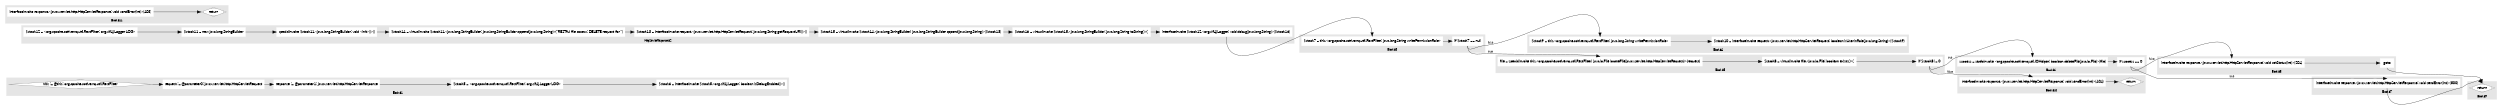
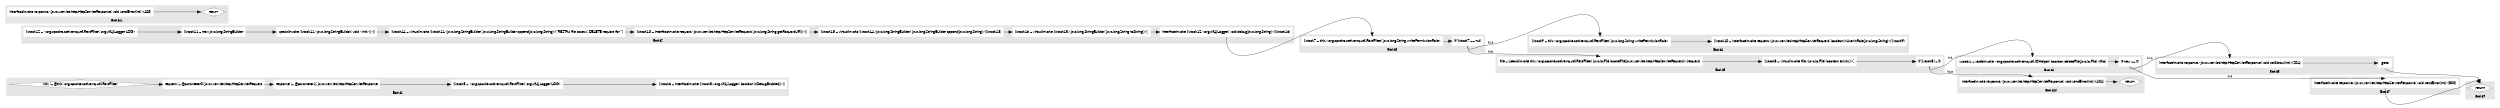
(658, 41) -> (658, 41)
(2131, 62) -> (2130, 62)
